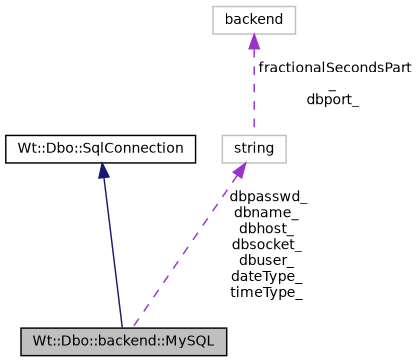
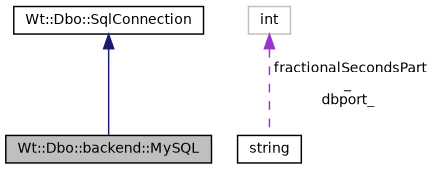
(254, 20) -> (269, 20)
(254, 149) -> (269, 149)
(185, 252) -> none
